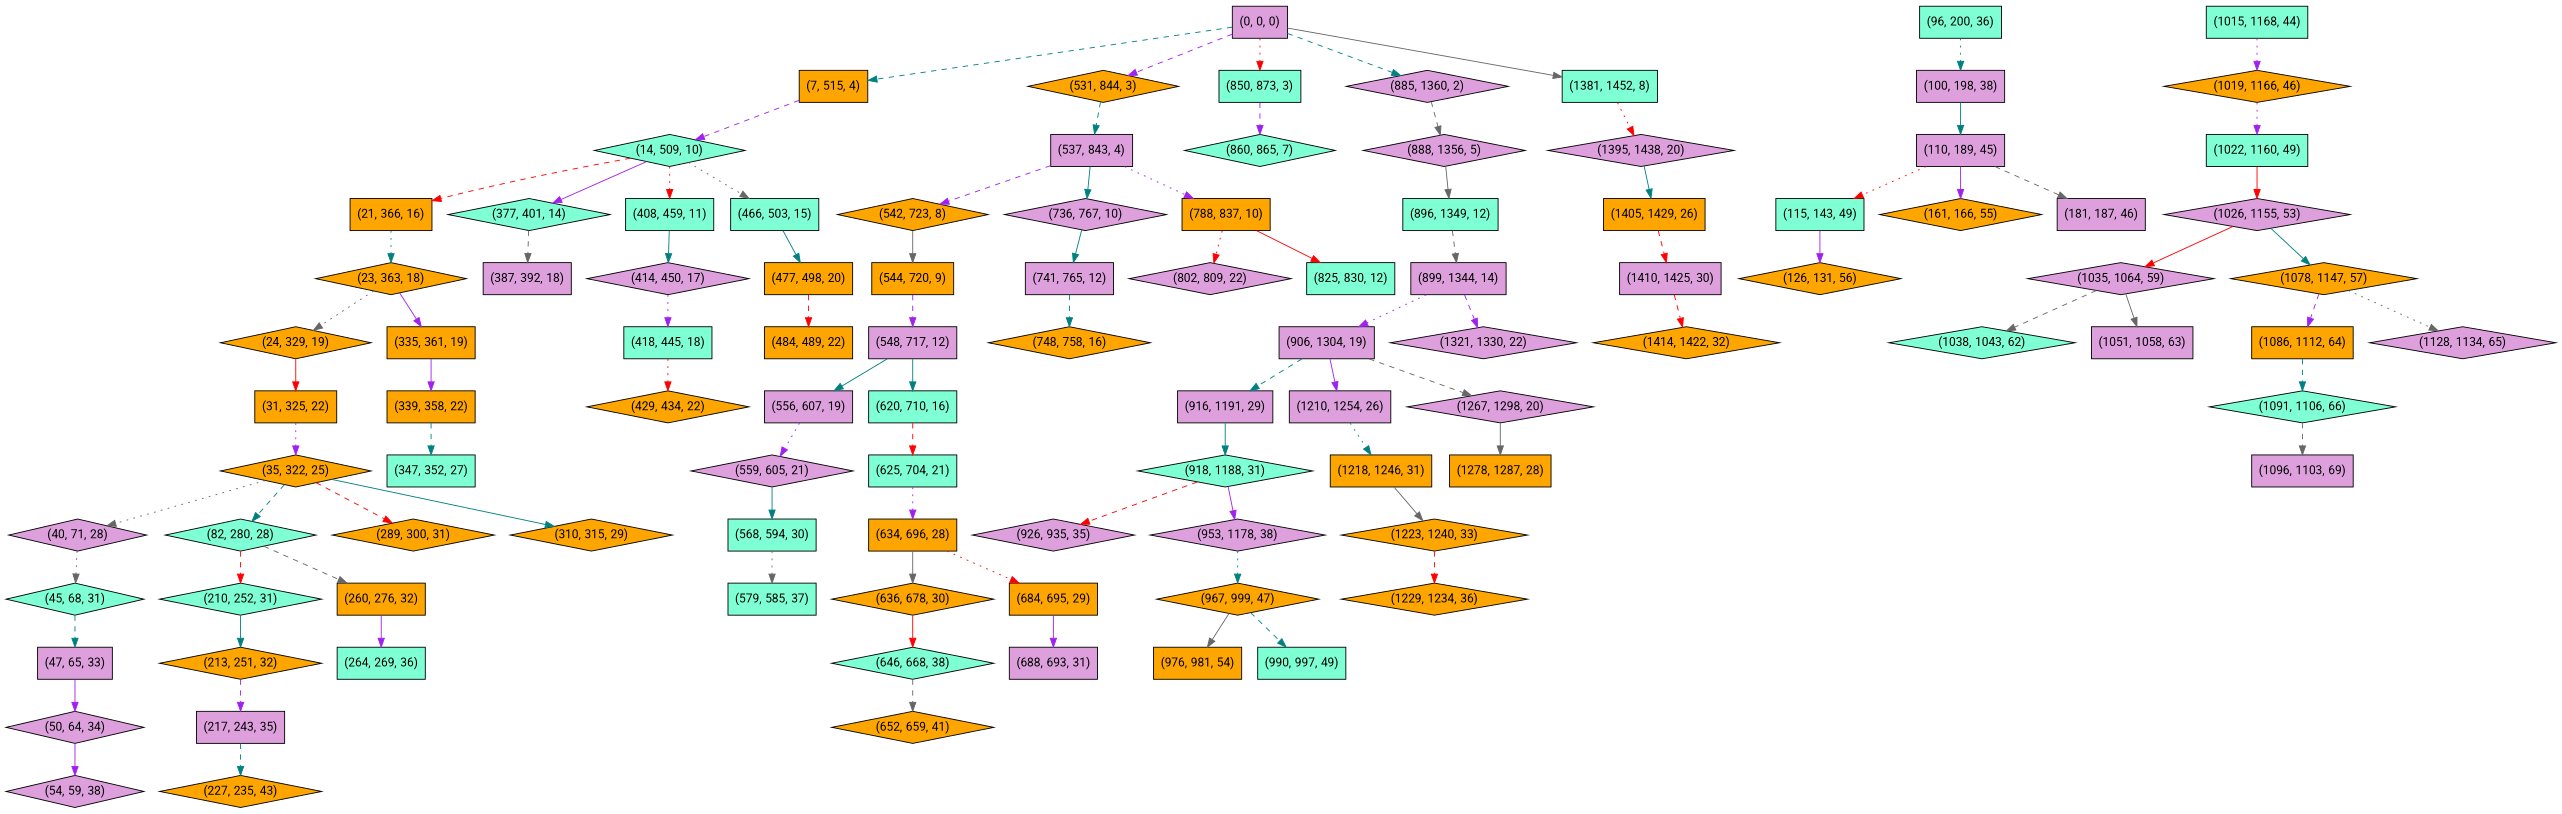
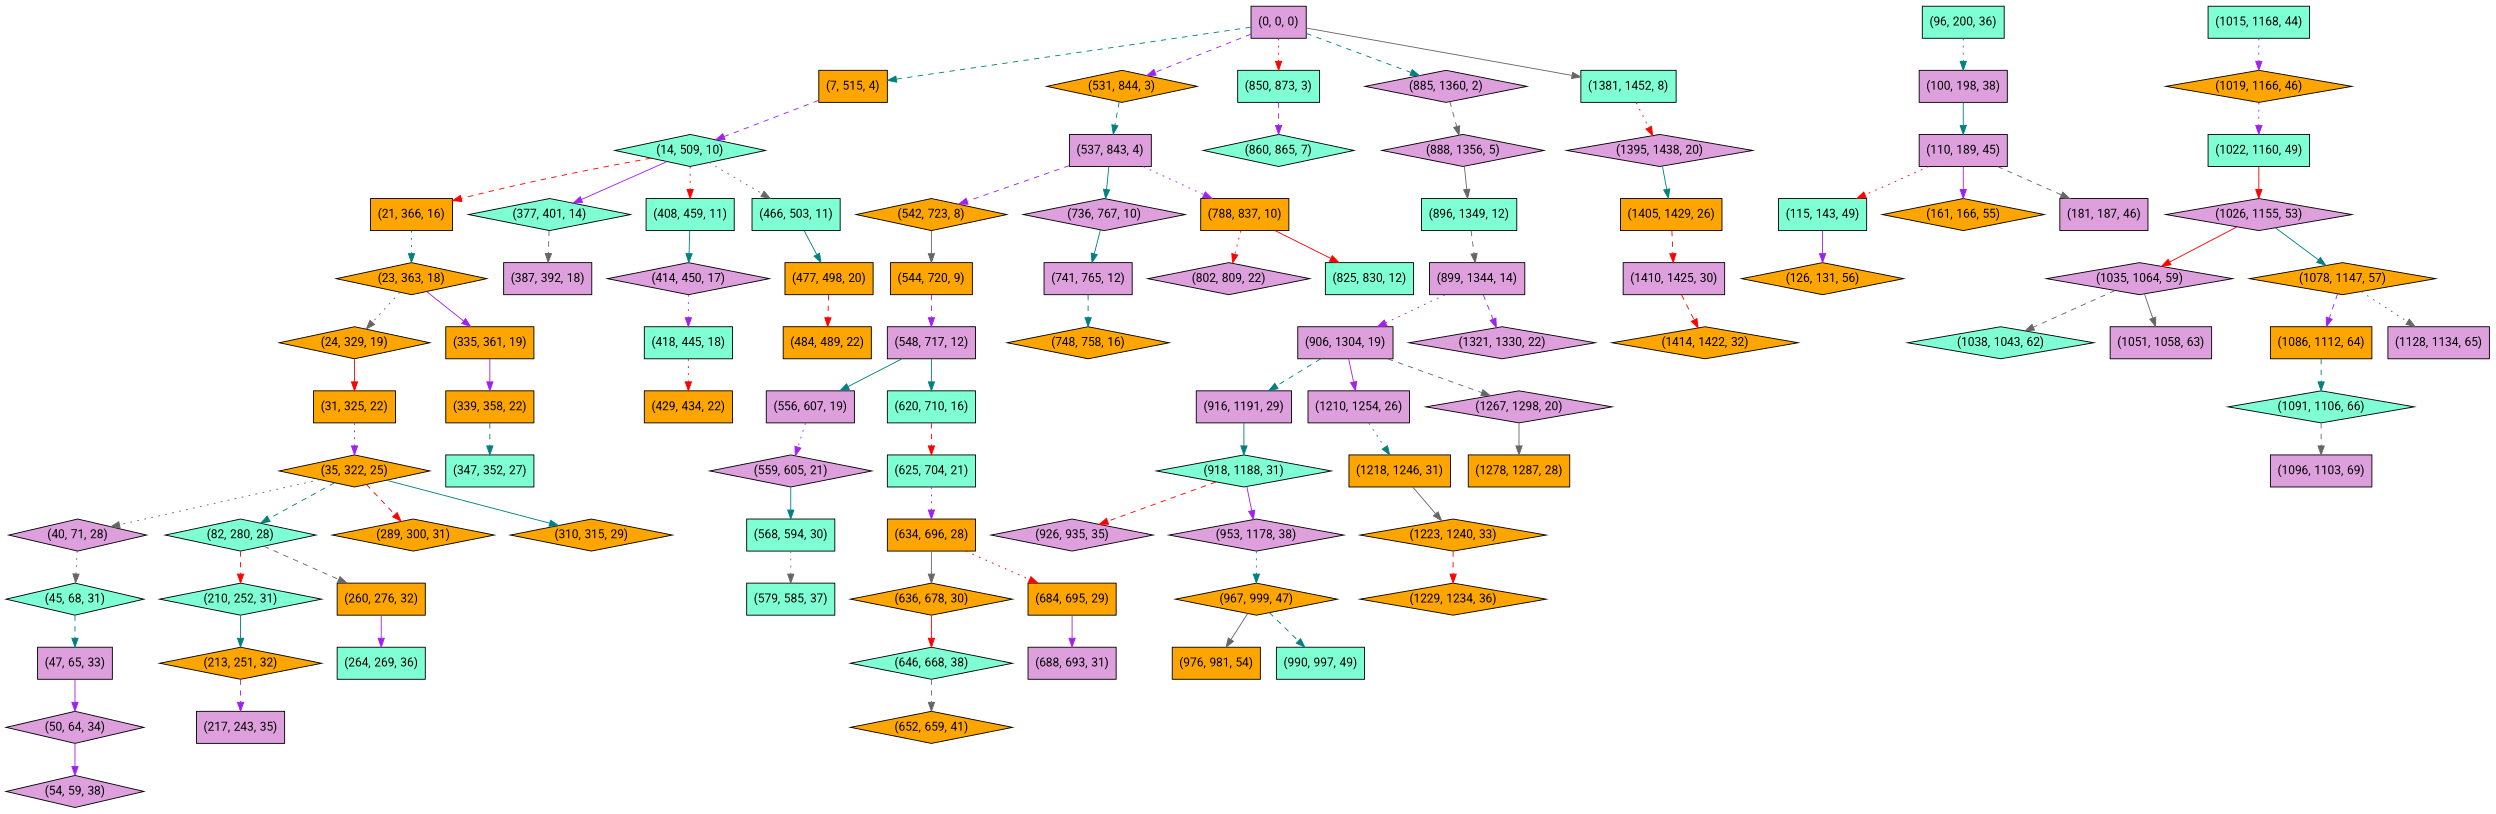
(775, 215) -> (796, 215)
(2463, 343) -> (2439, 343)
(668, 407) -> (688, 407)
(241, 791) -> none
